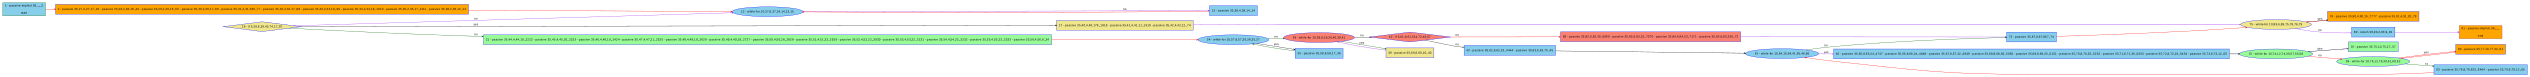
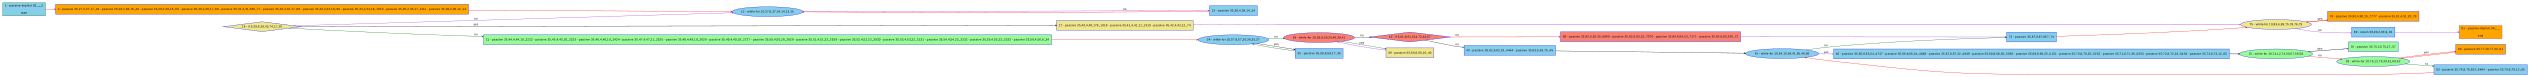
(2316, 21) -> (2316, 21)
